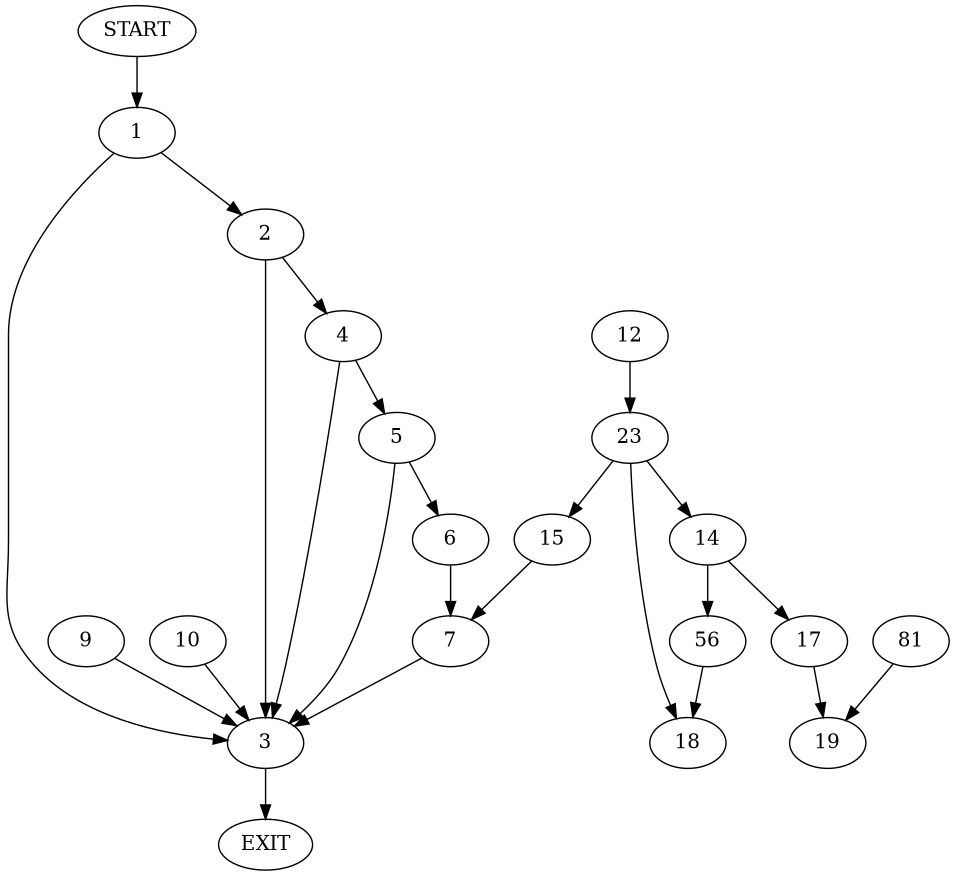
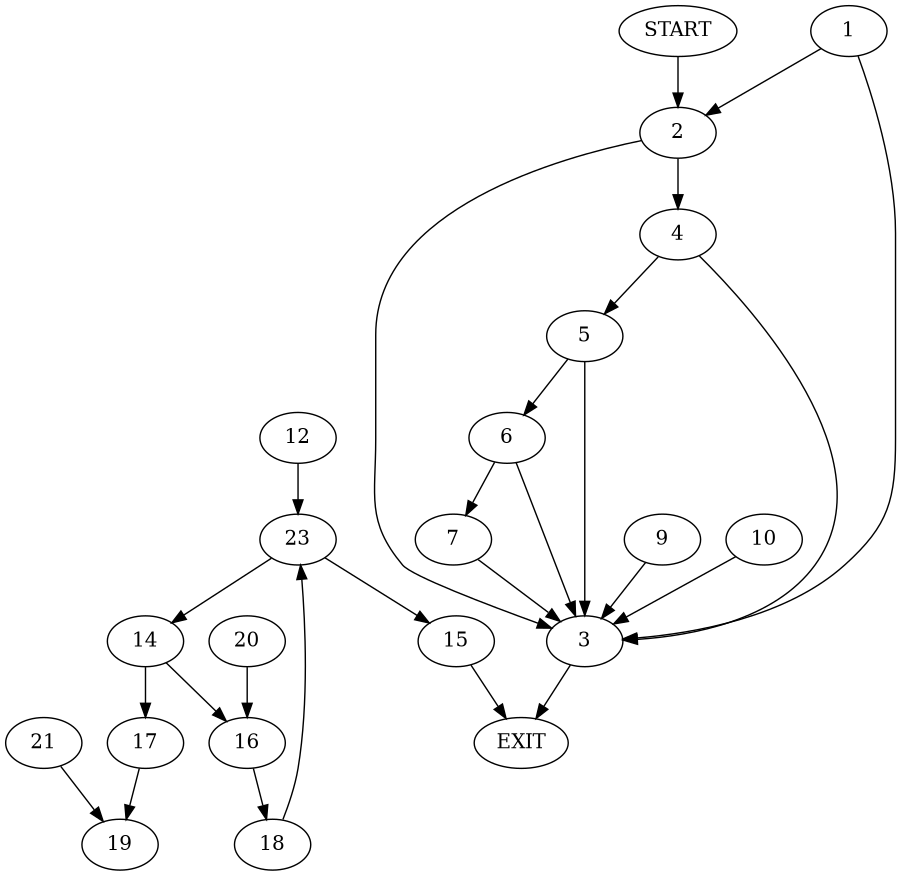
(137, 75) -> (678, 75)
none -> (543, 533)
(507, 585) -> (485, 686)
(641, 586) -> (305, 701)
none -> (247, 641)
(708, 641) -> (247, 743)
(911, 641) -> (44, 743)
